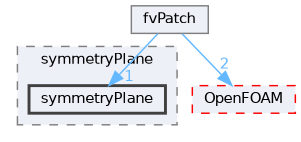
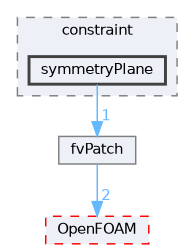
(138, 55) -> (97, 105)
(97, 60) -> (97, 31)
